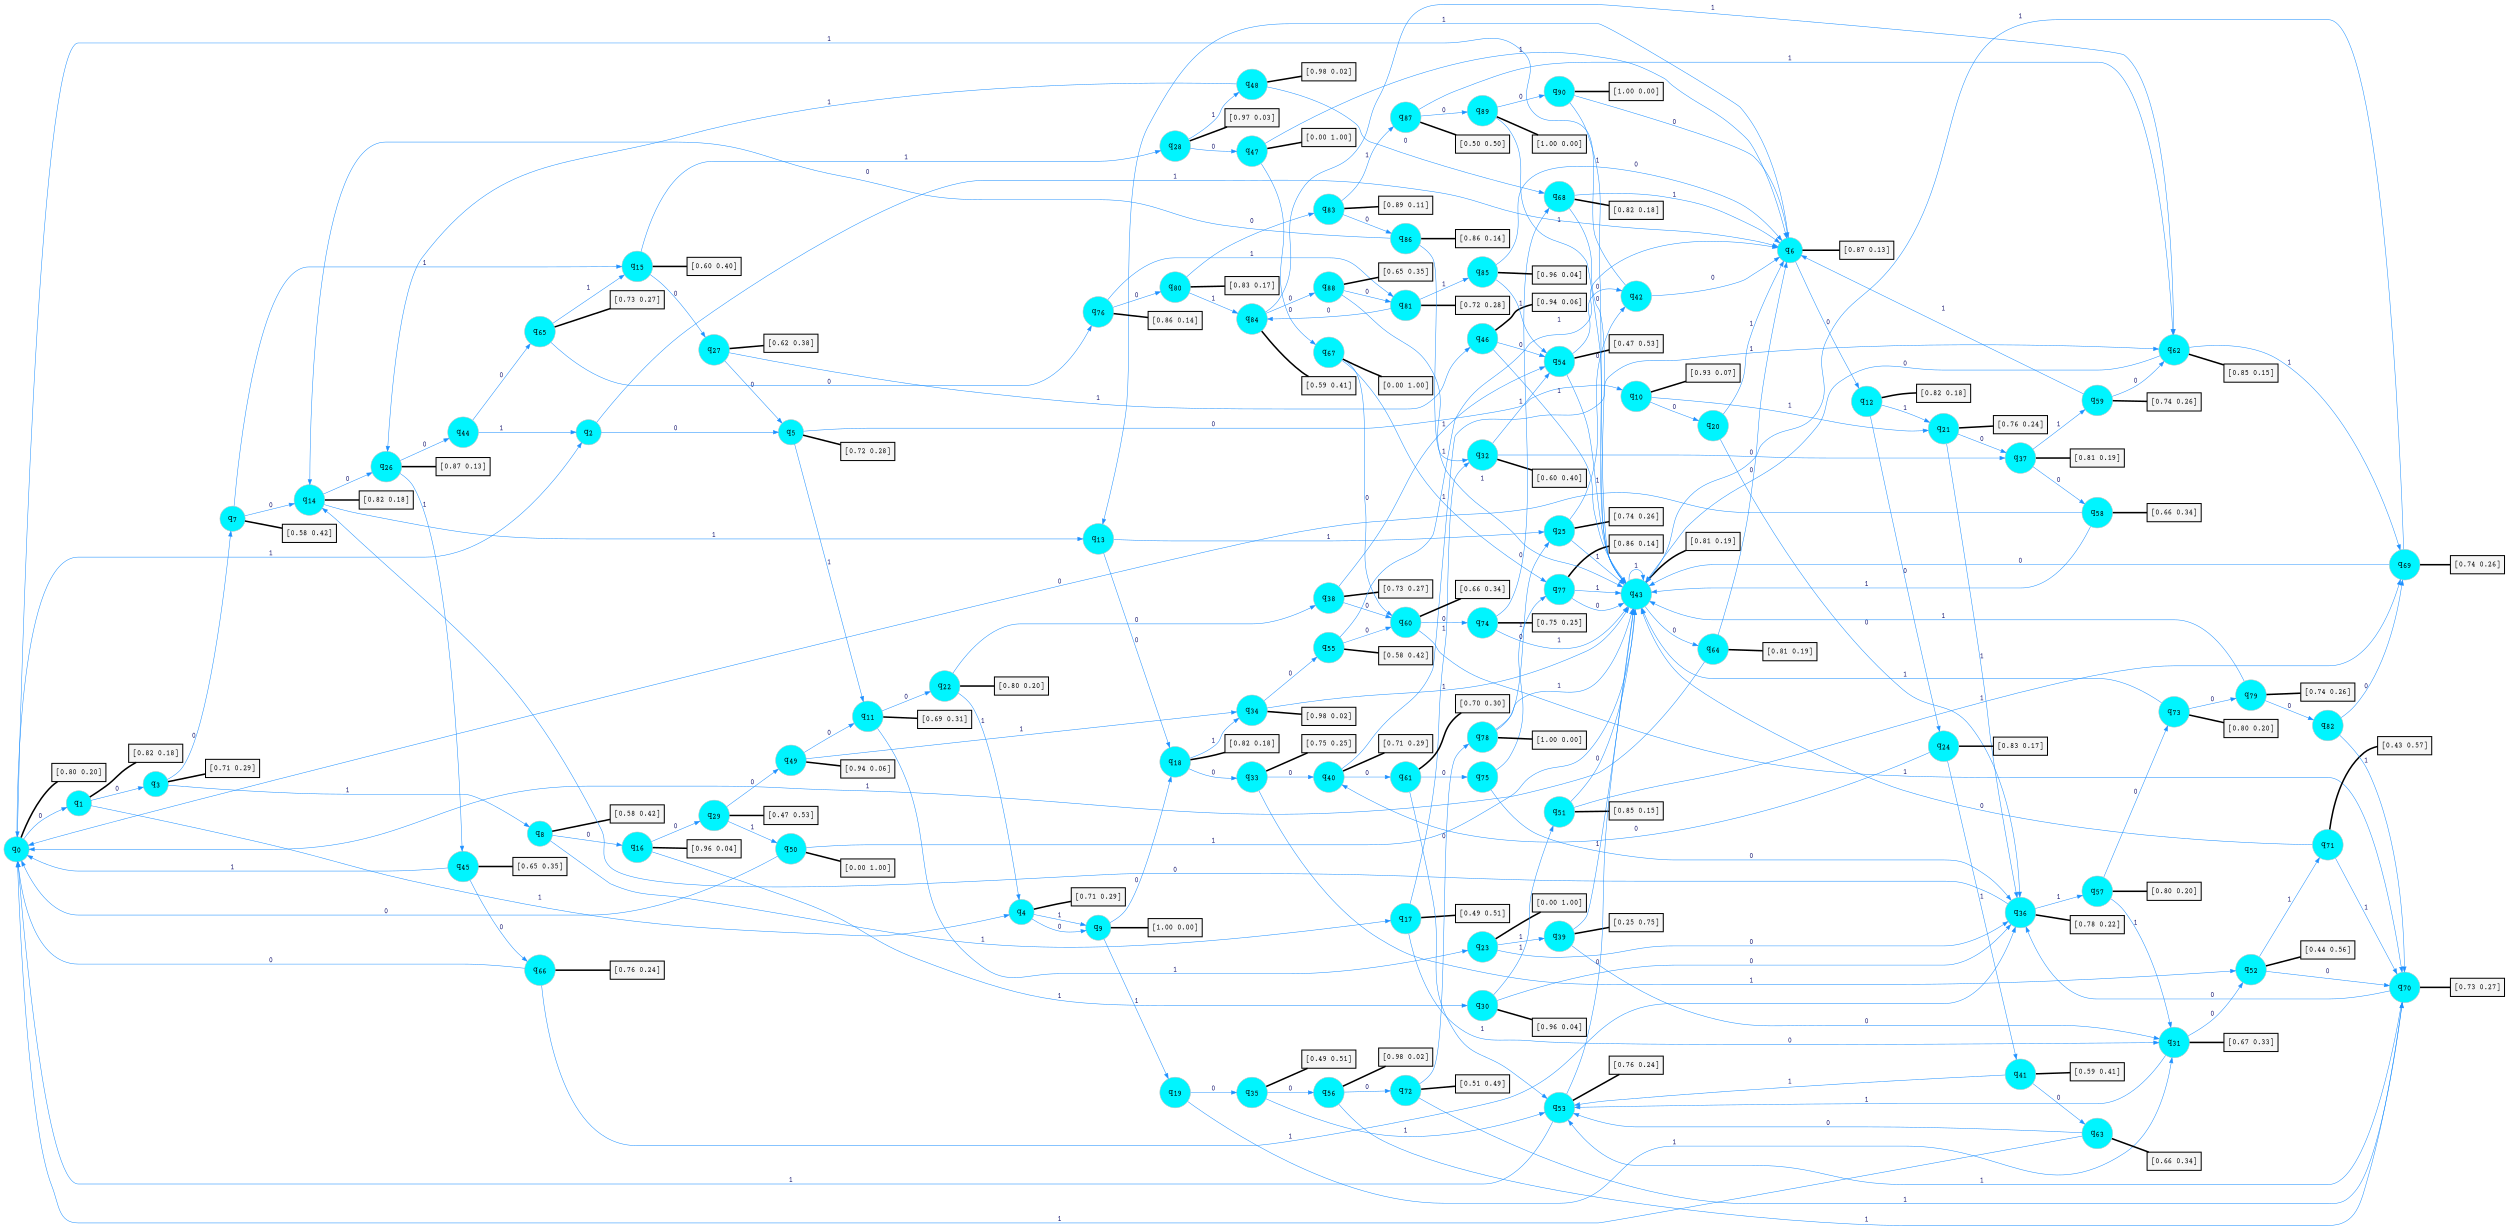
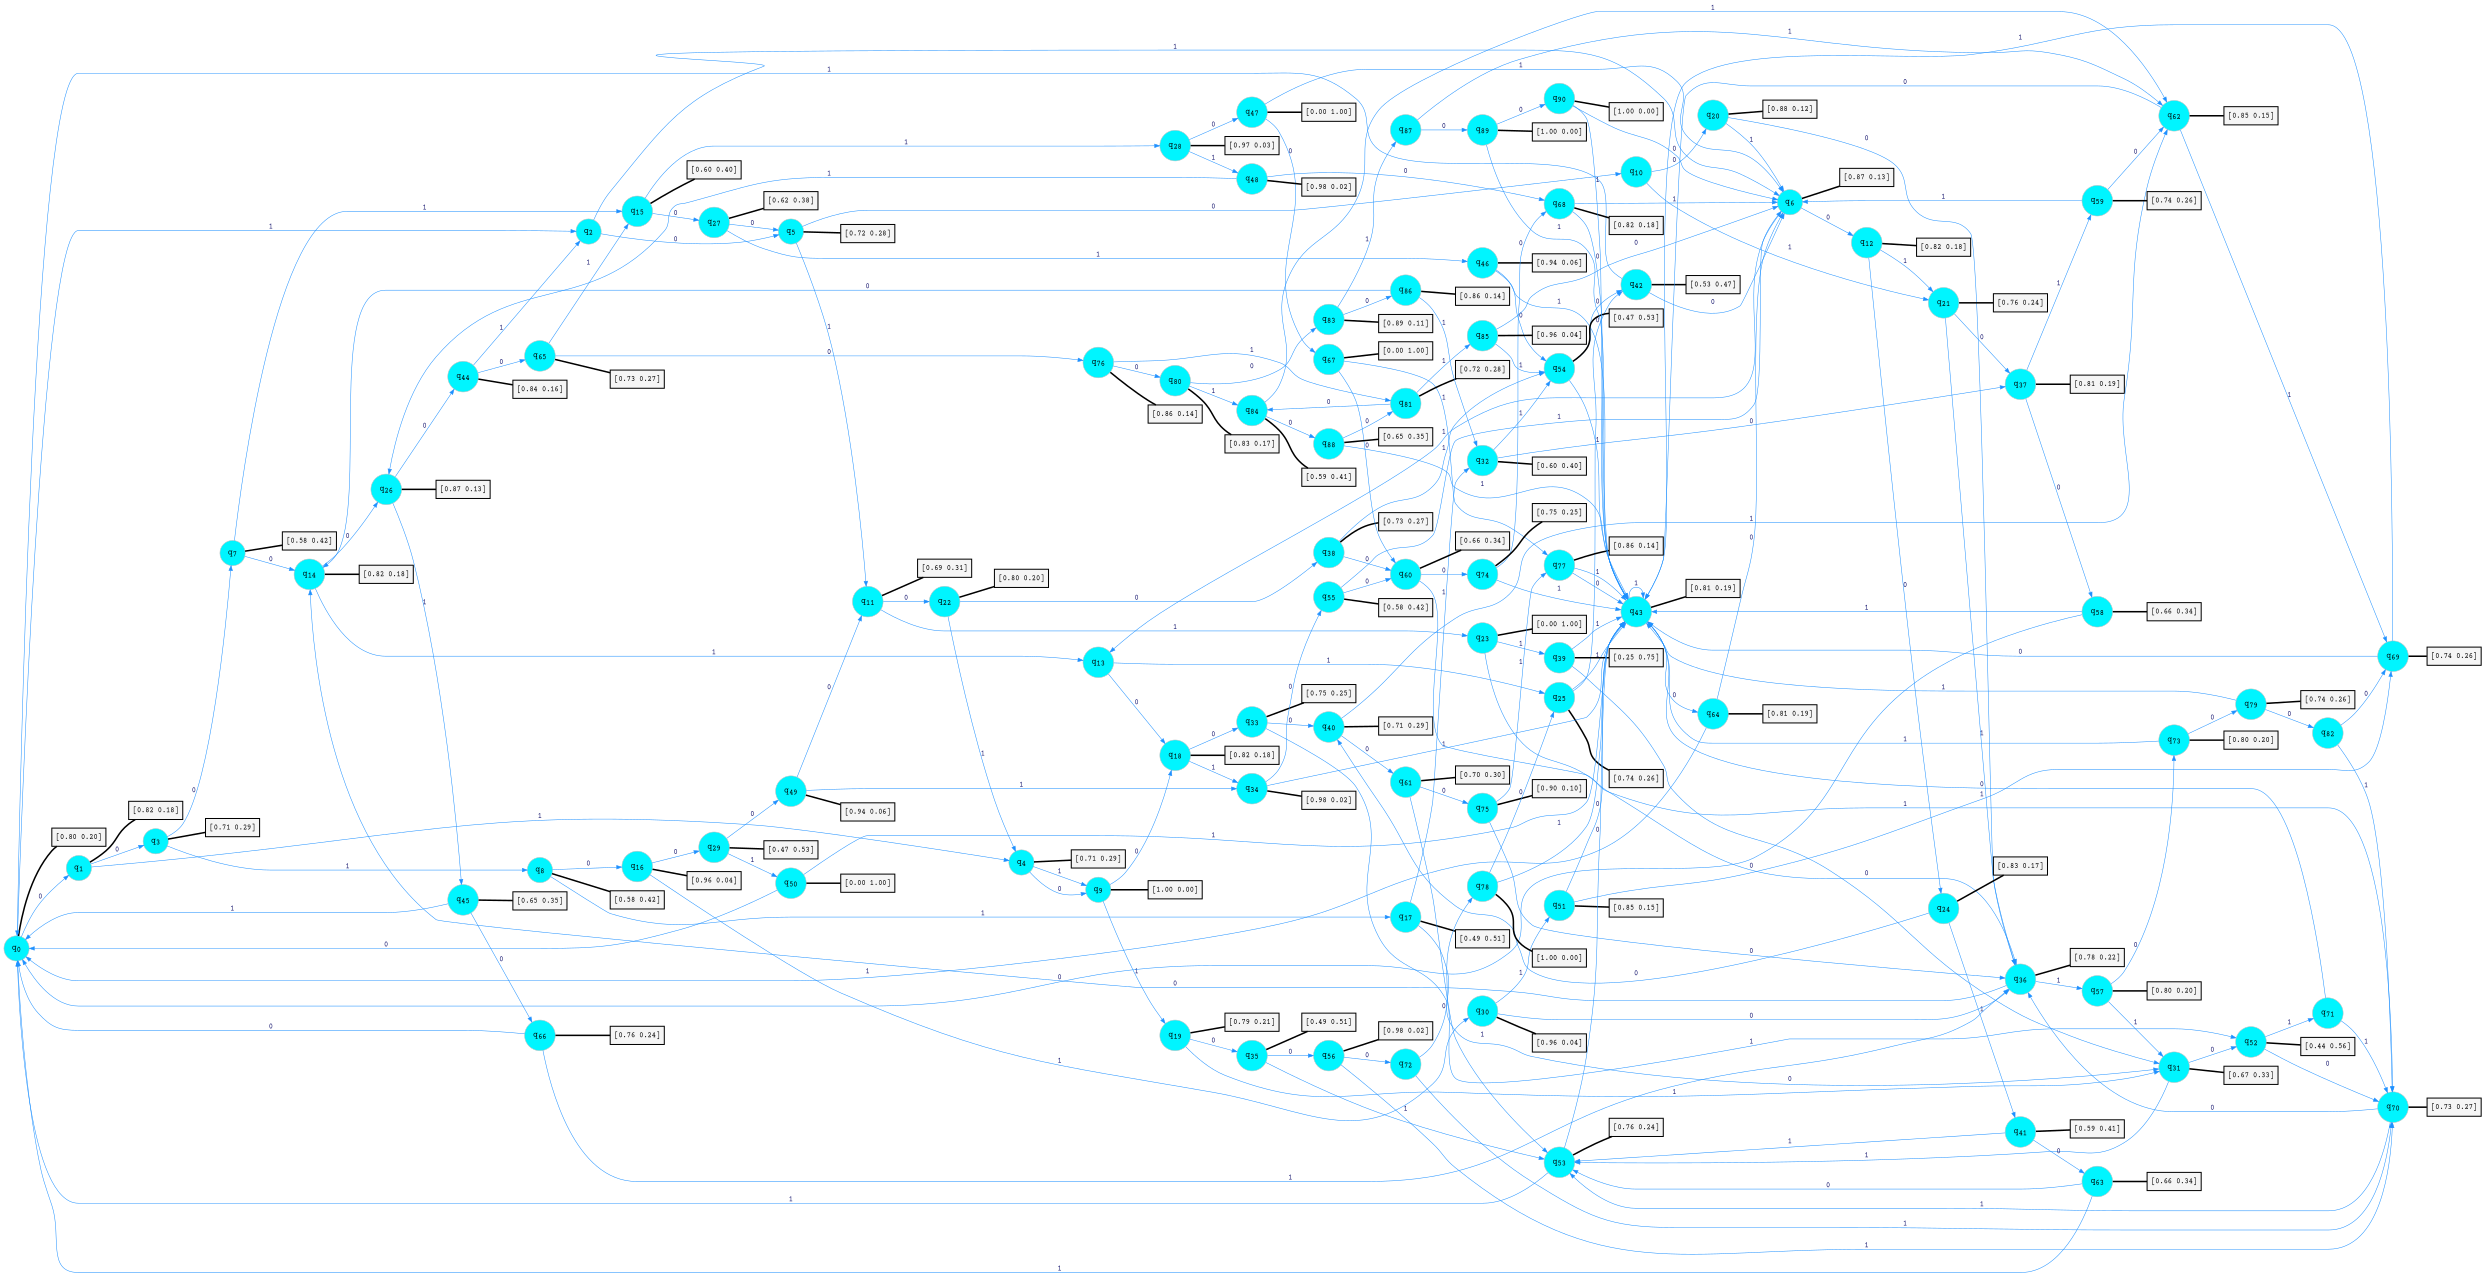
none -> (1790, 109)
(1483, 144) -> none
none -> (1713, 285)
(1713, 373) -> none
none -> (540, 389)
(2405, 746) -> none
none -> (1559, 789)
none -> (1252, 1022)
(1483, 1084) -> none
